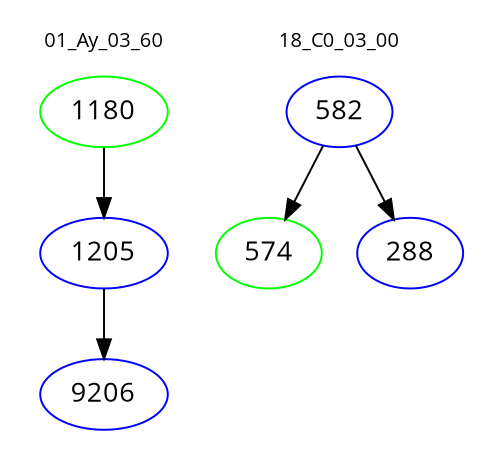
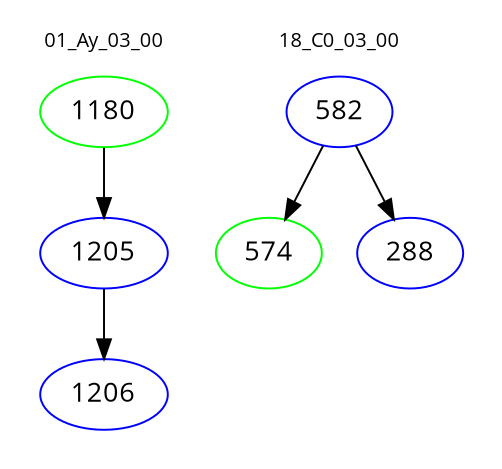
(104, 42) -> (104, 42)
(104, 394) -> (104, 394)
